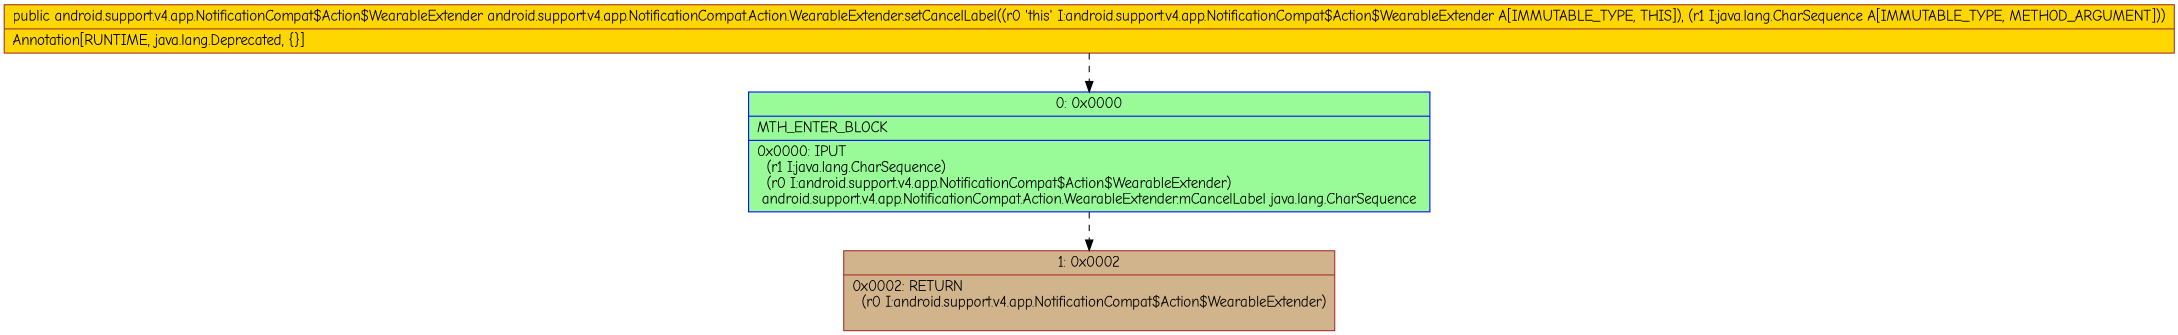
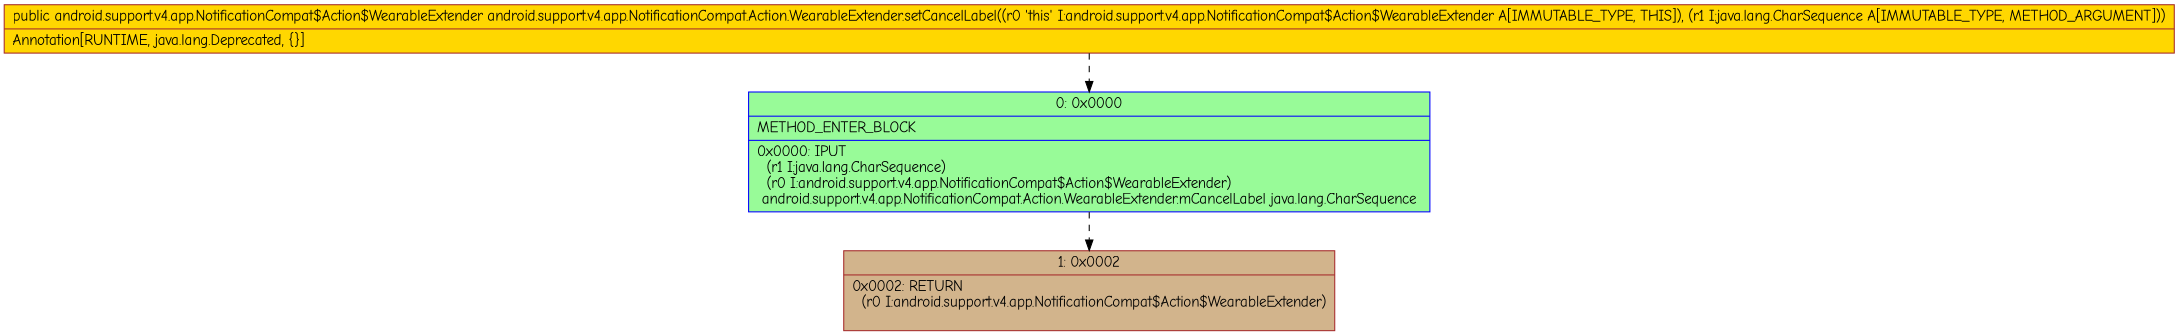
(822, 128) -> (836, 128)
